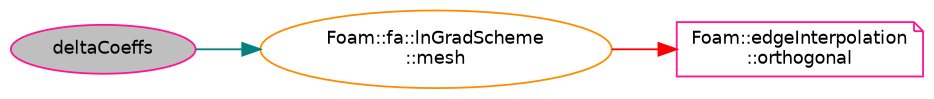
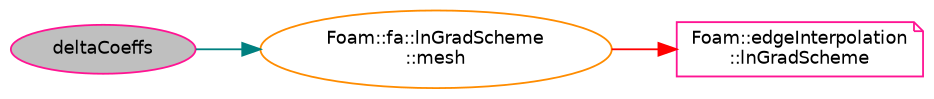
(800, 49) -> (800, 49)
